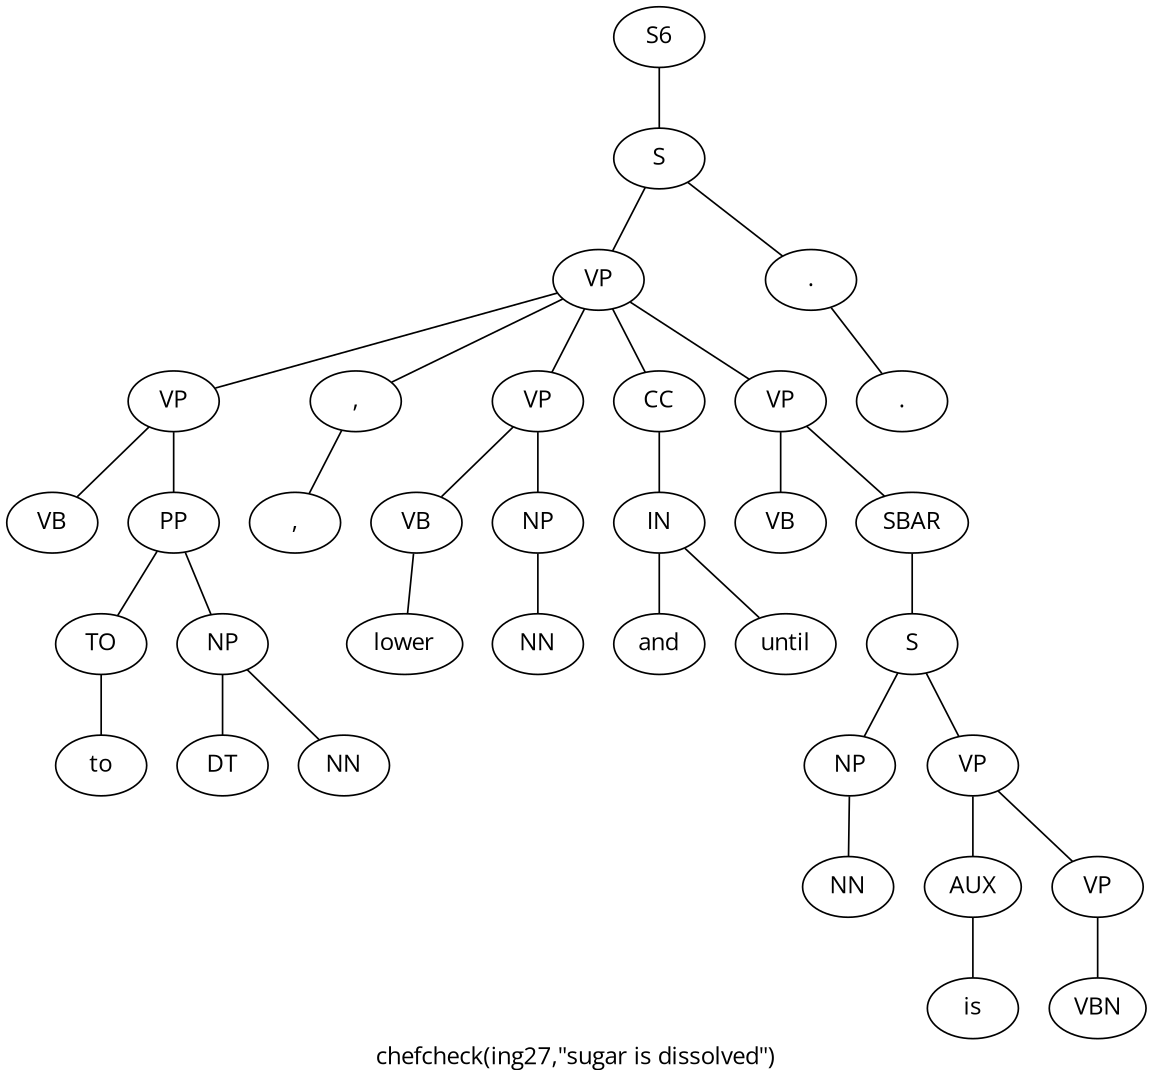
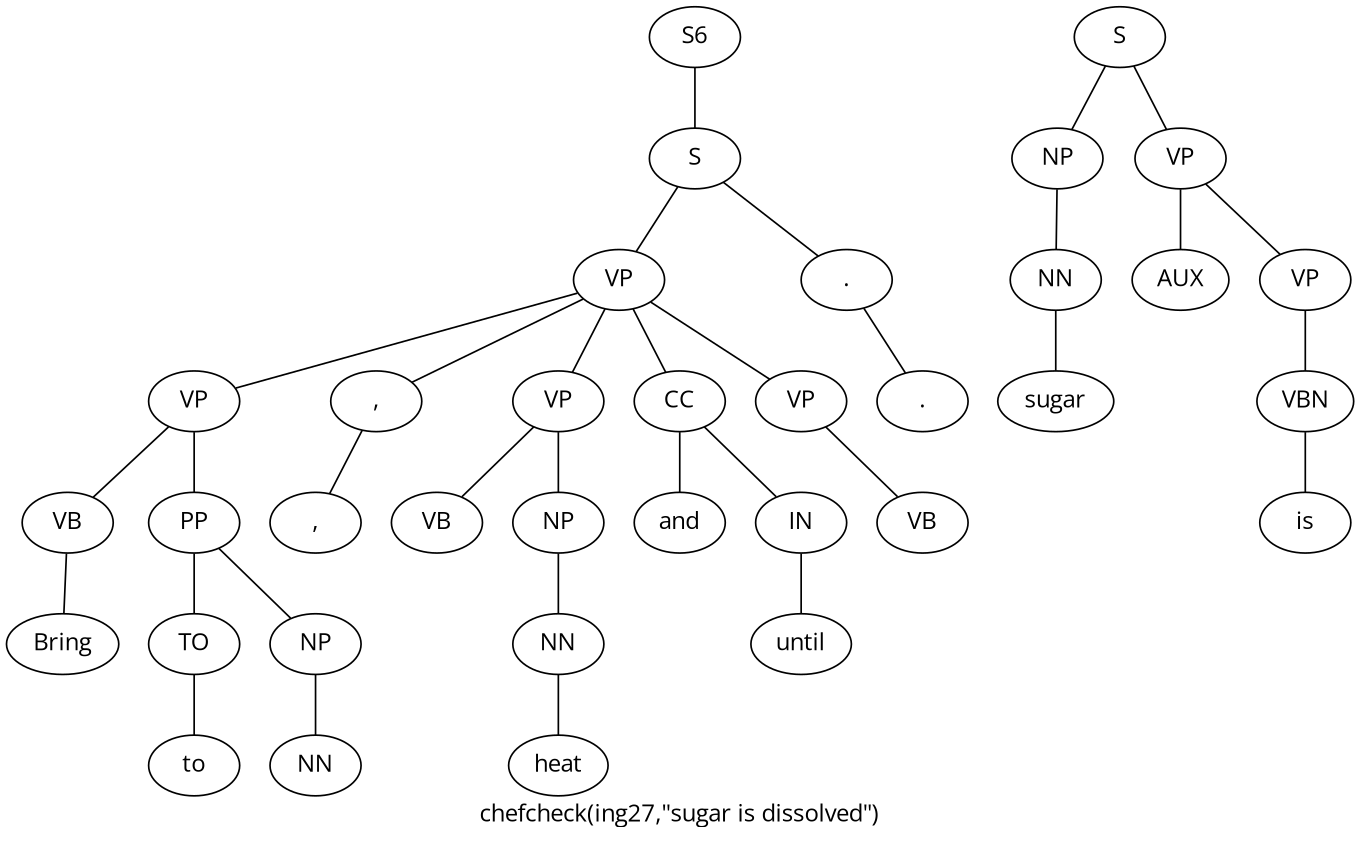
none -> (1056, 401)
(912, 523) -> none
(659, 584) -> (680, 462)
none -> (63, 644)
(405, 644) -> none
(223, 765) -> none
none -> (558, 765)
(973, 948) -> (1305, 462)
